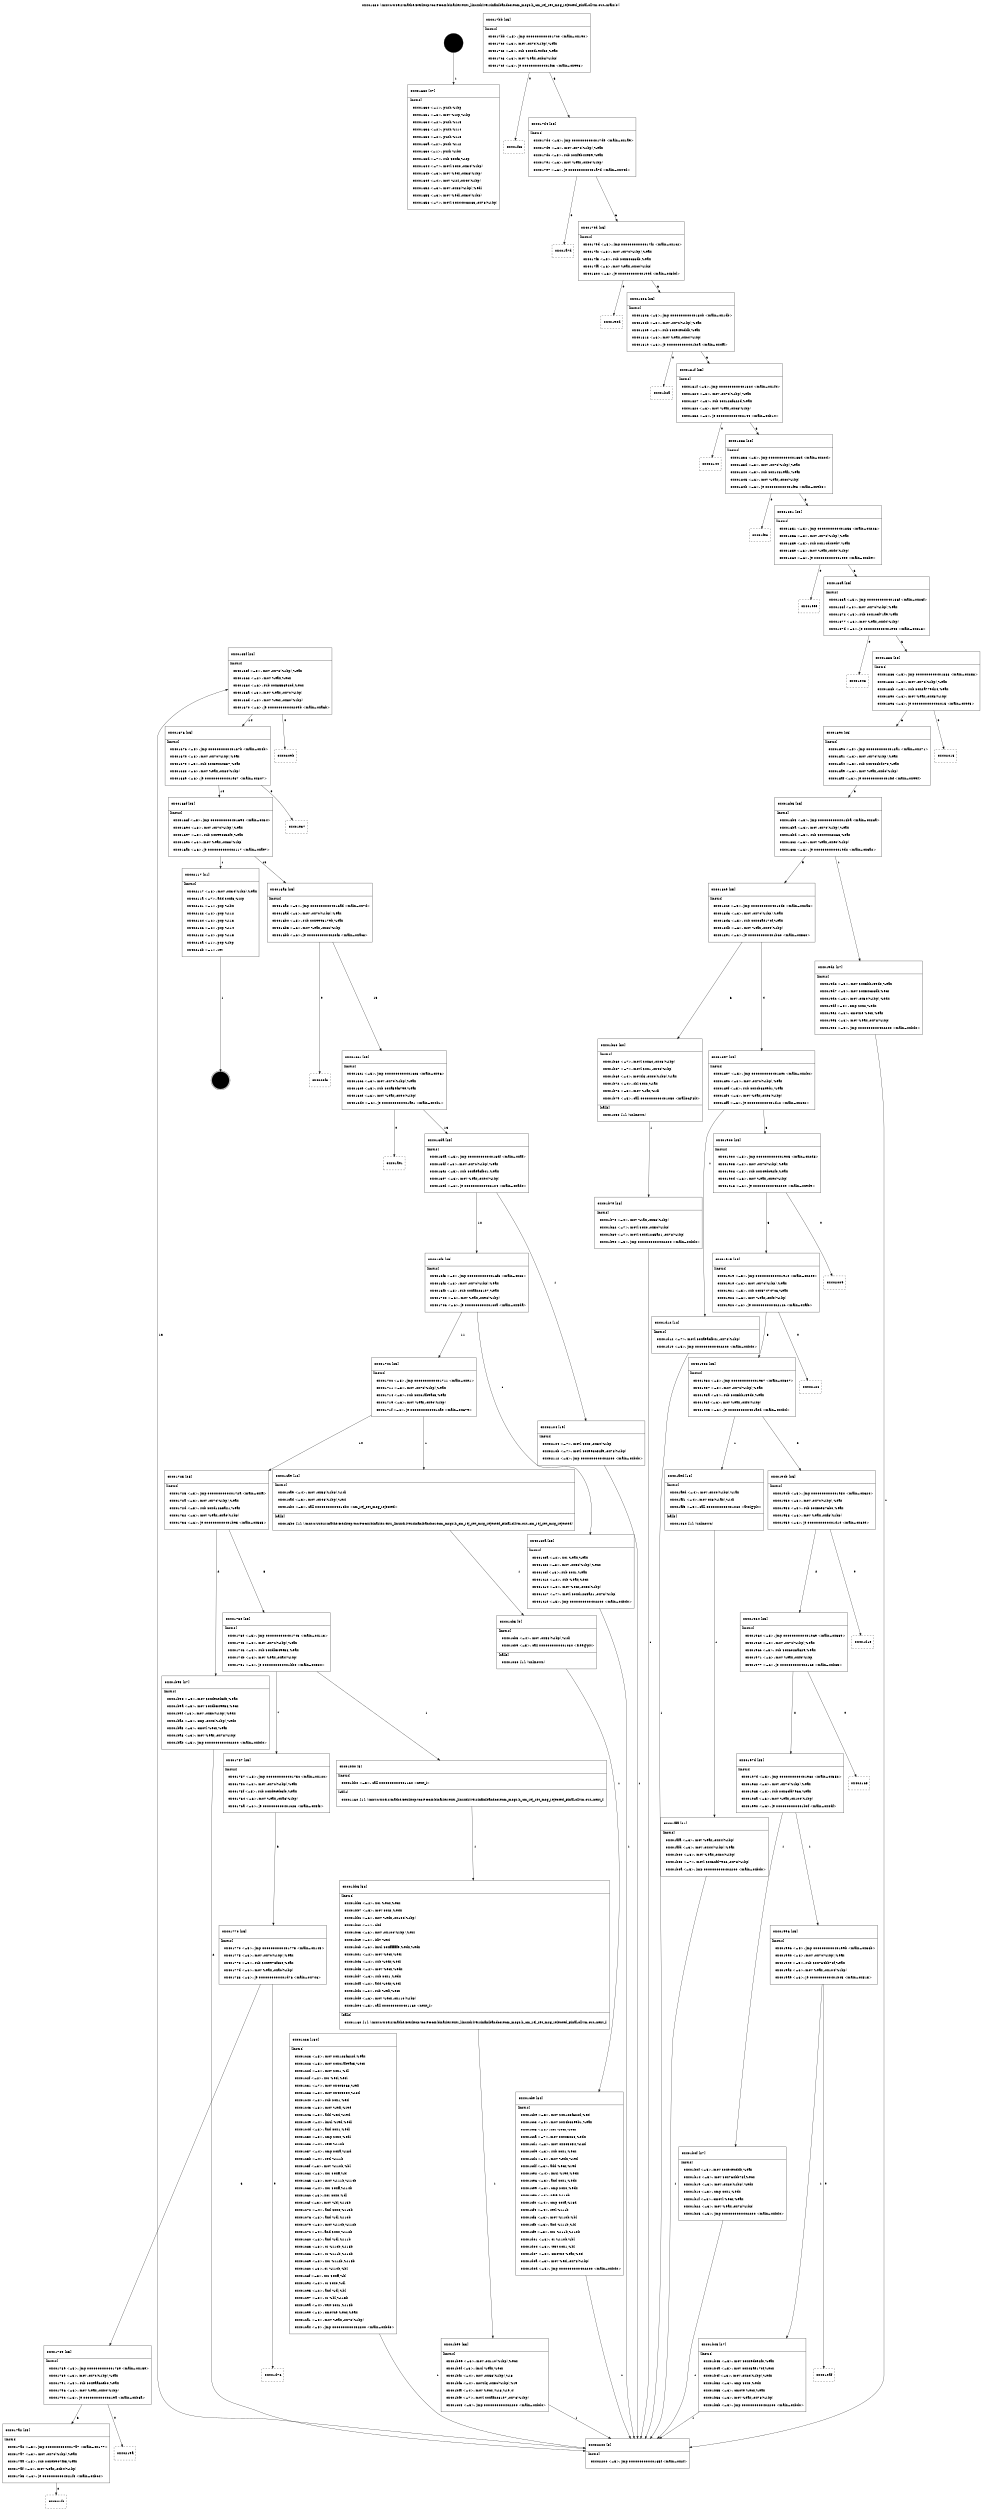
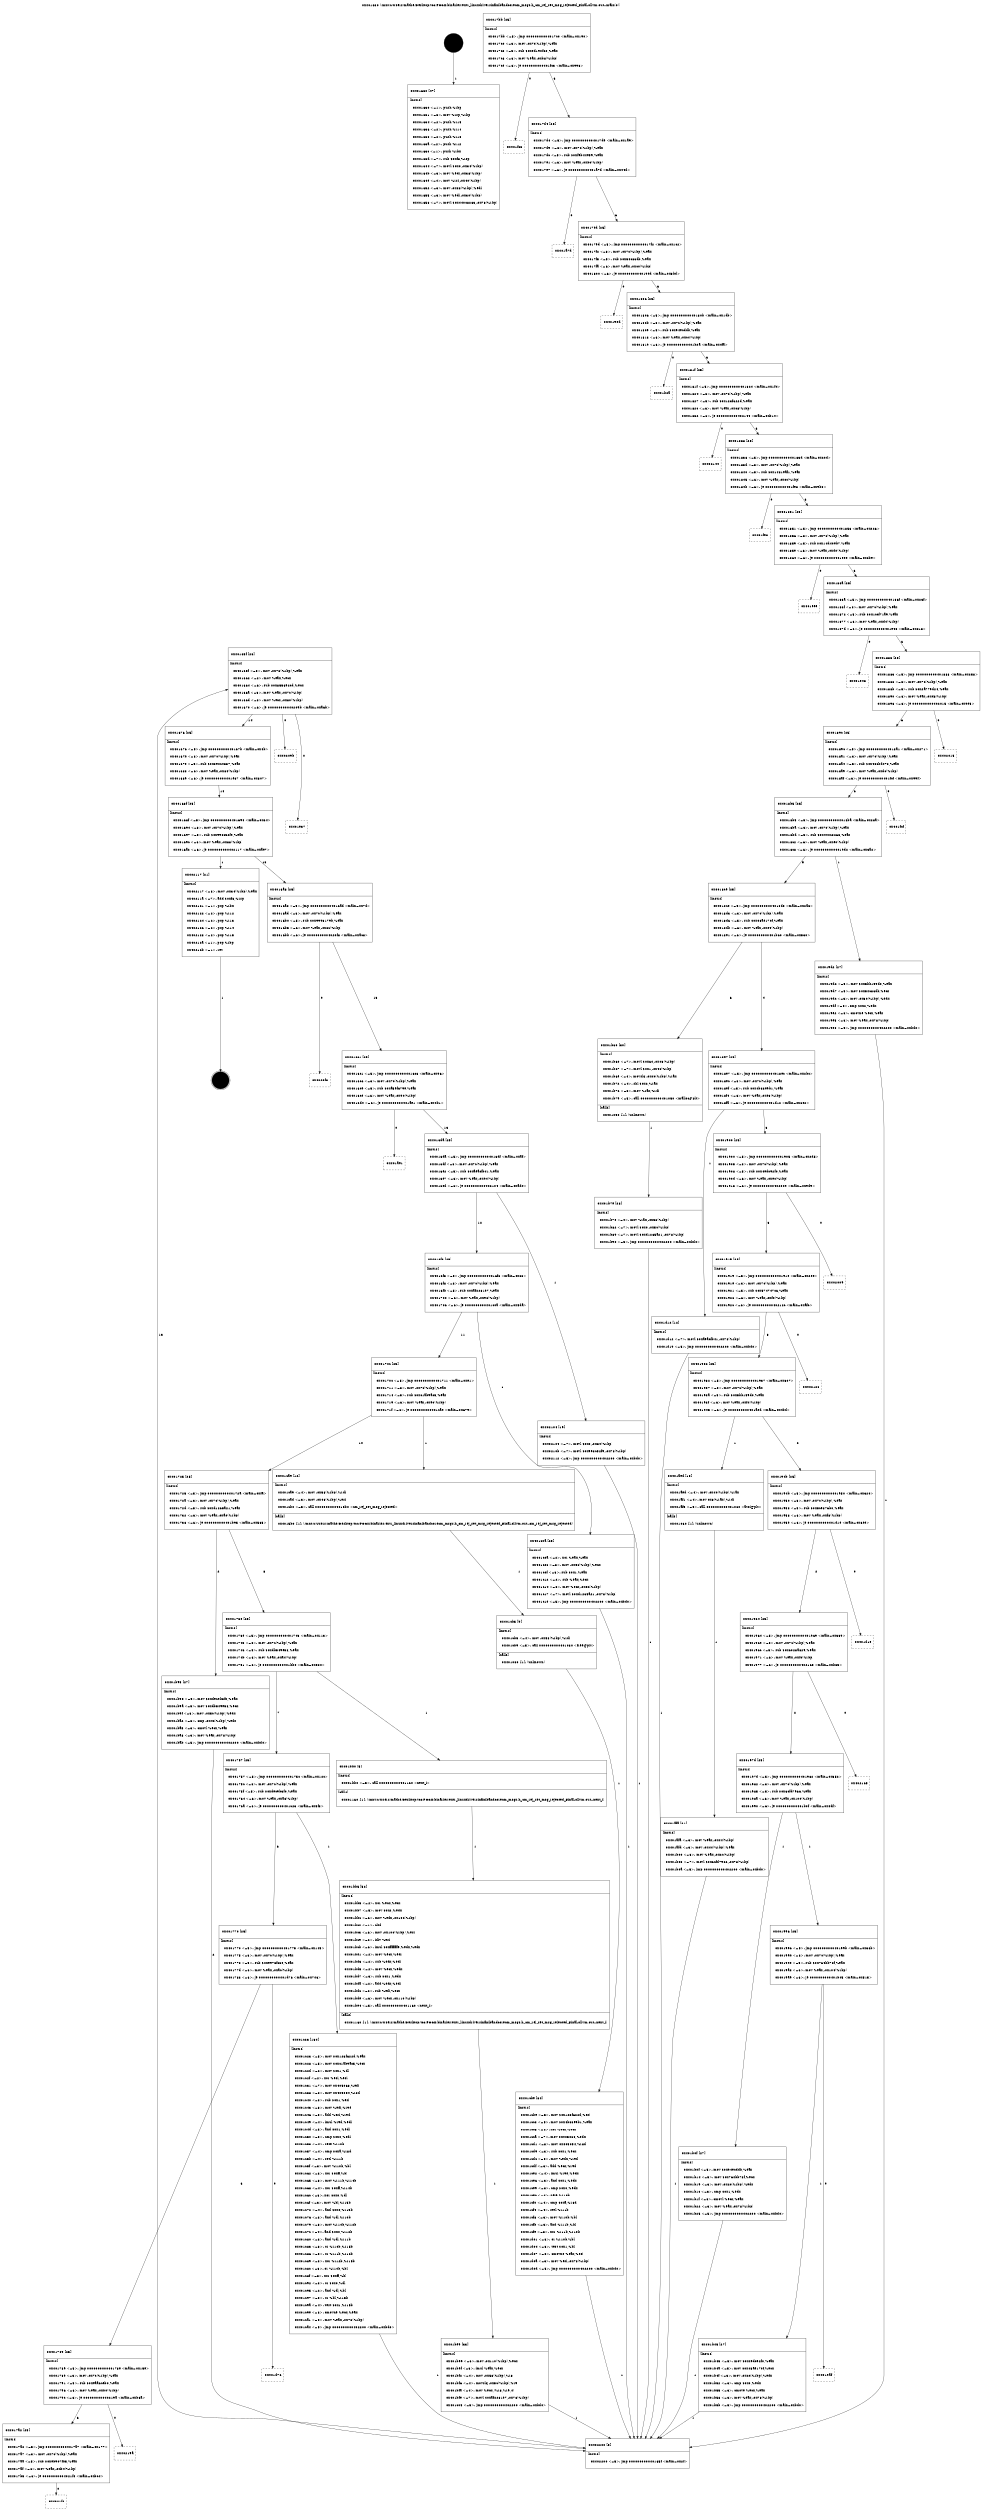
(278, 800) -> (302, 766)
none -> (896, 827)
none -> (332, 1918)
